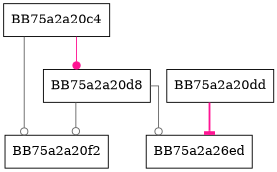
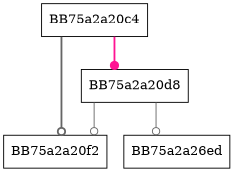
(77, 49) -> (114, 49)
(24, 82) -> (61, 82)
(220, 86) -> none
